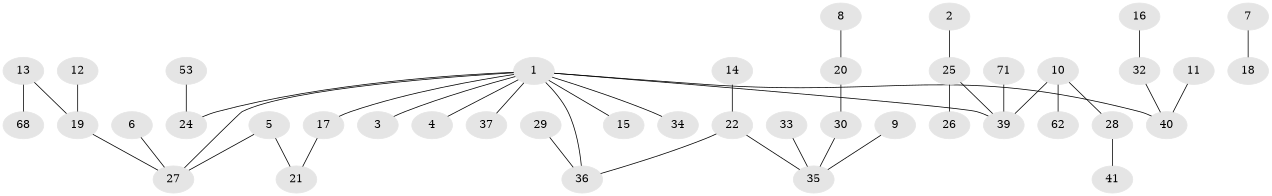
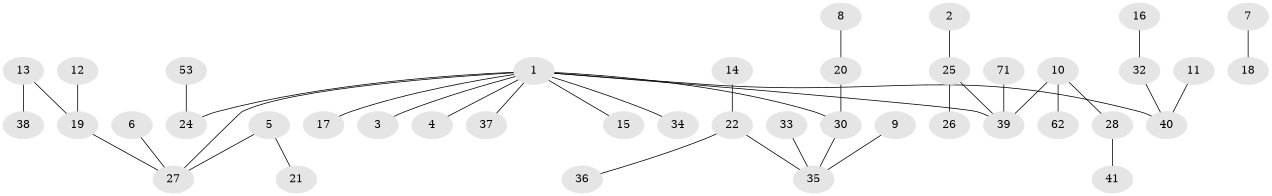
(572, 120) -> (739, 94)
(23, 125) -> (23, 125)
(541, 125) -> none
(310, 152) -> none
